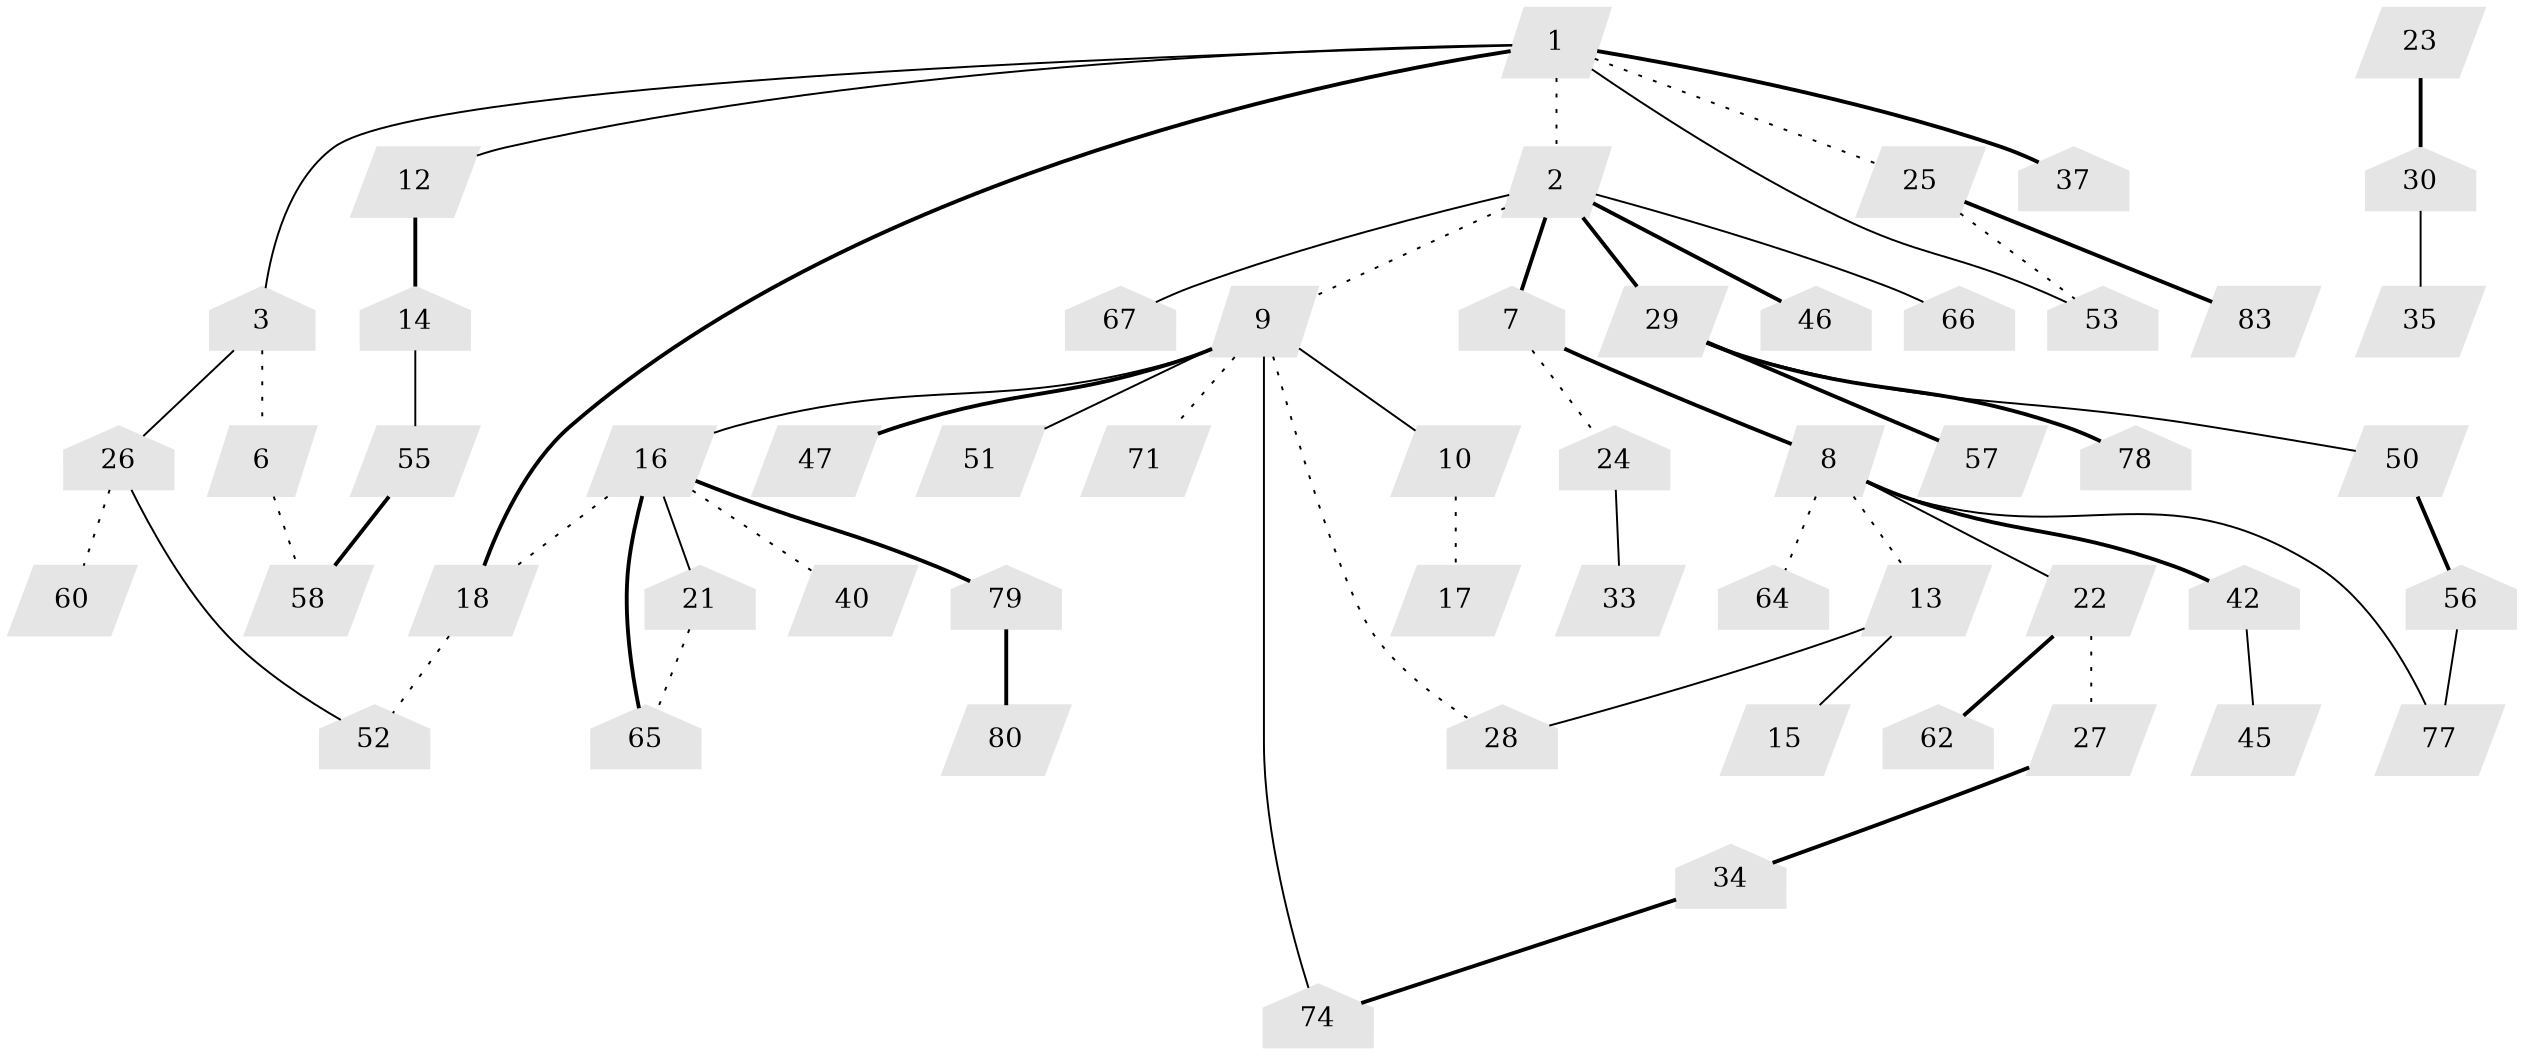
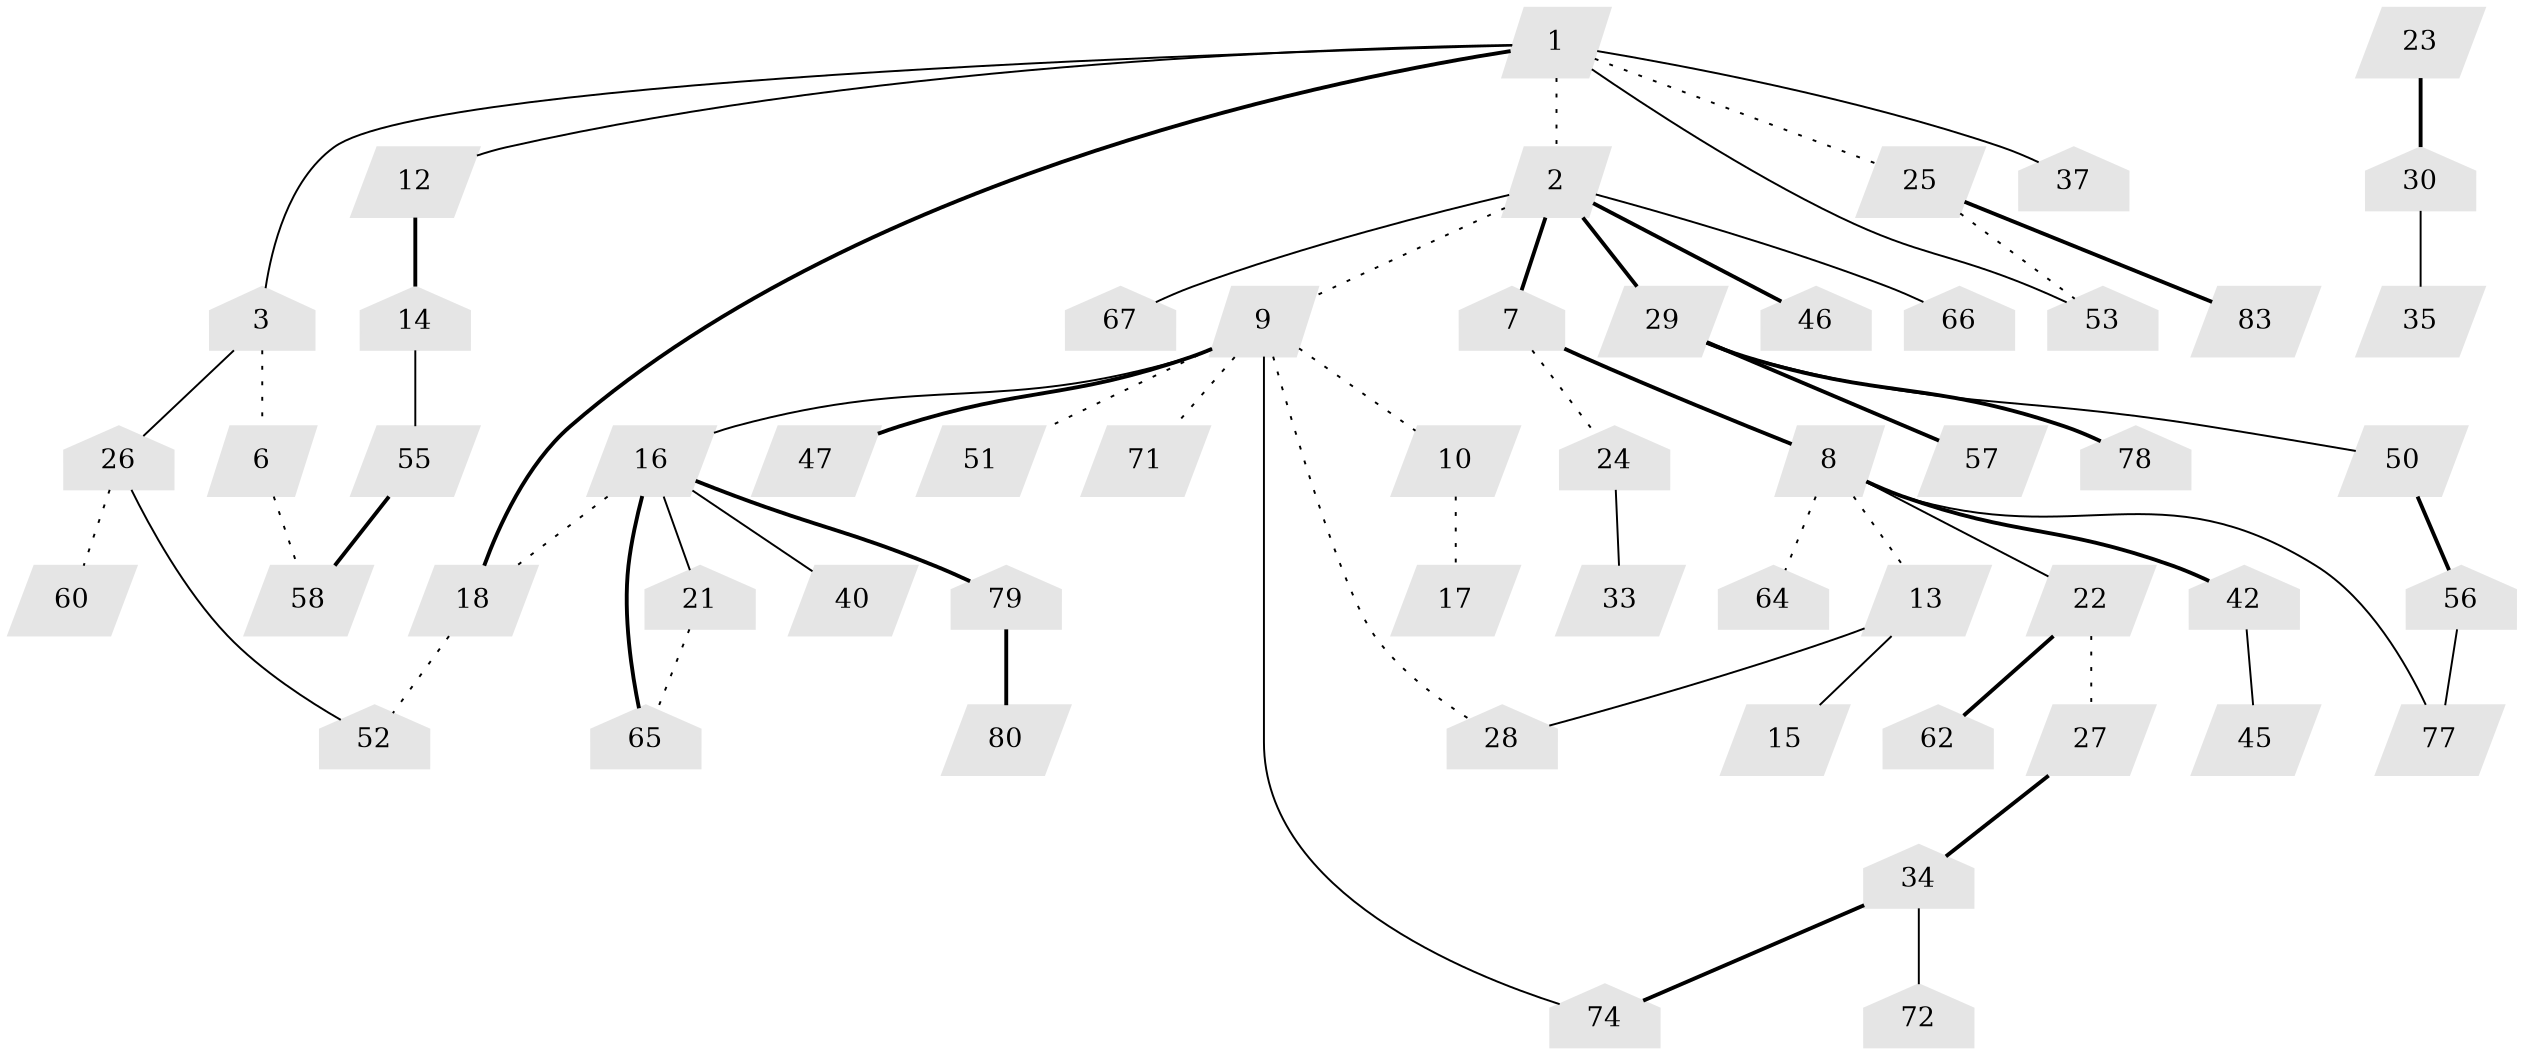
(1821, 96) -> (1821, 96)
(1128, 389) -> (1128, 389)
(1357, 390) -> (1357, 390)
(752, 531) -> (752, 531)
none -> (1919, 1019)
